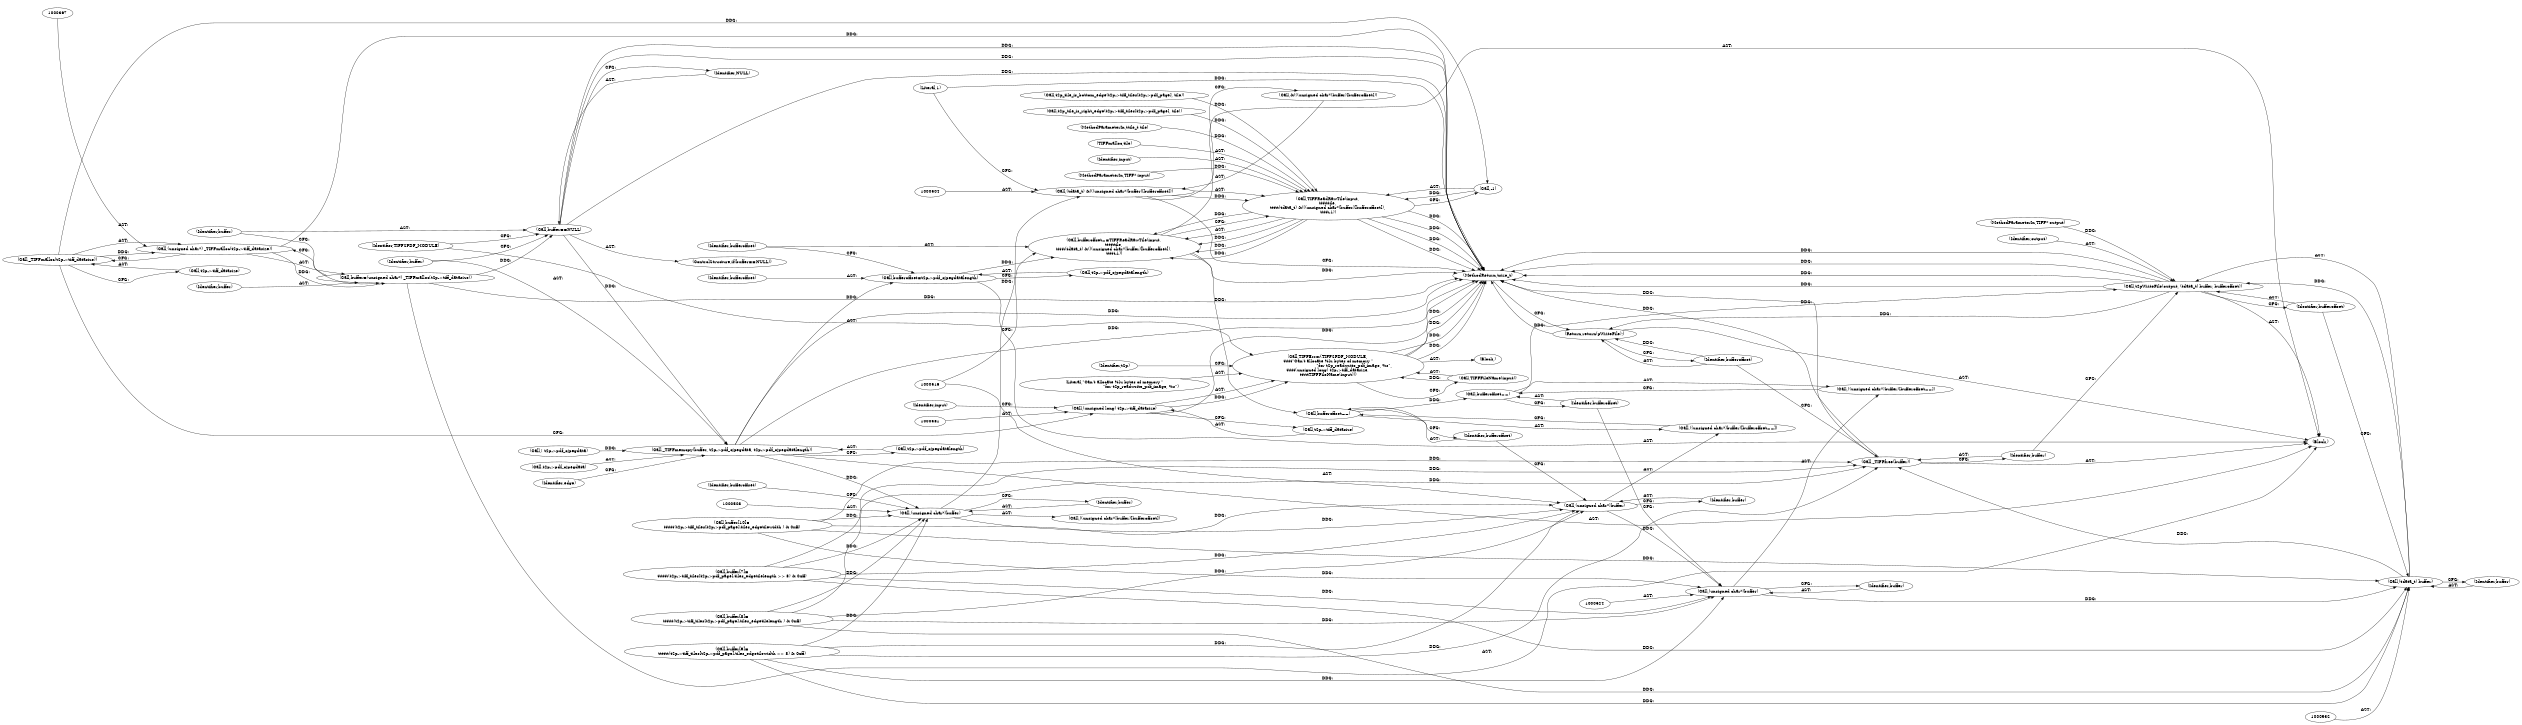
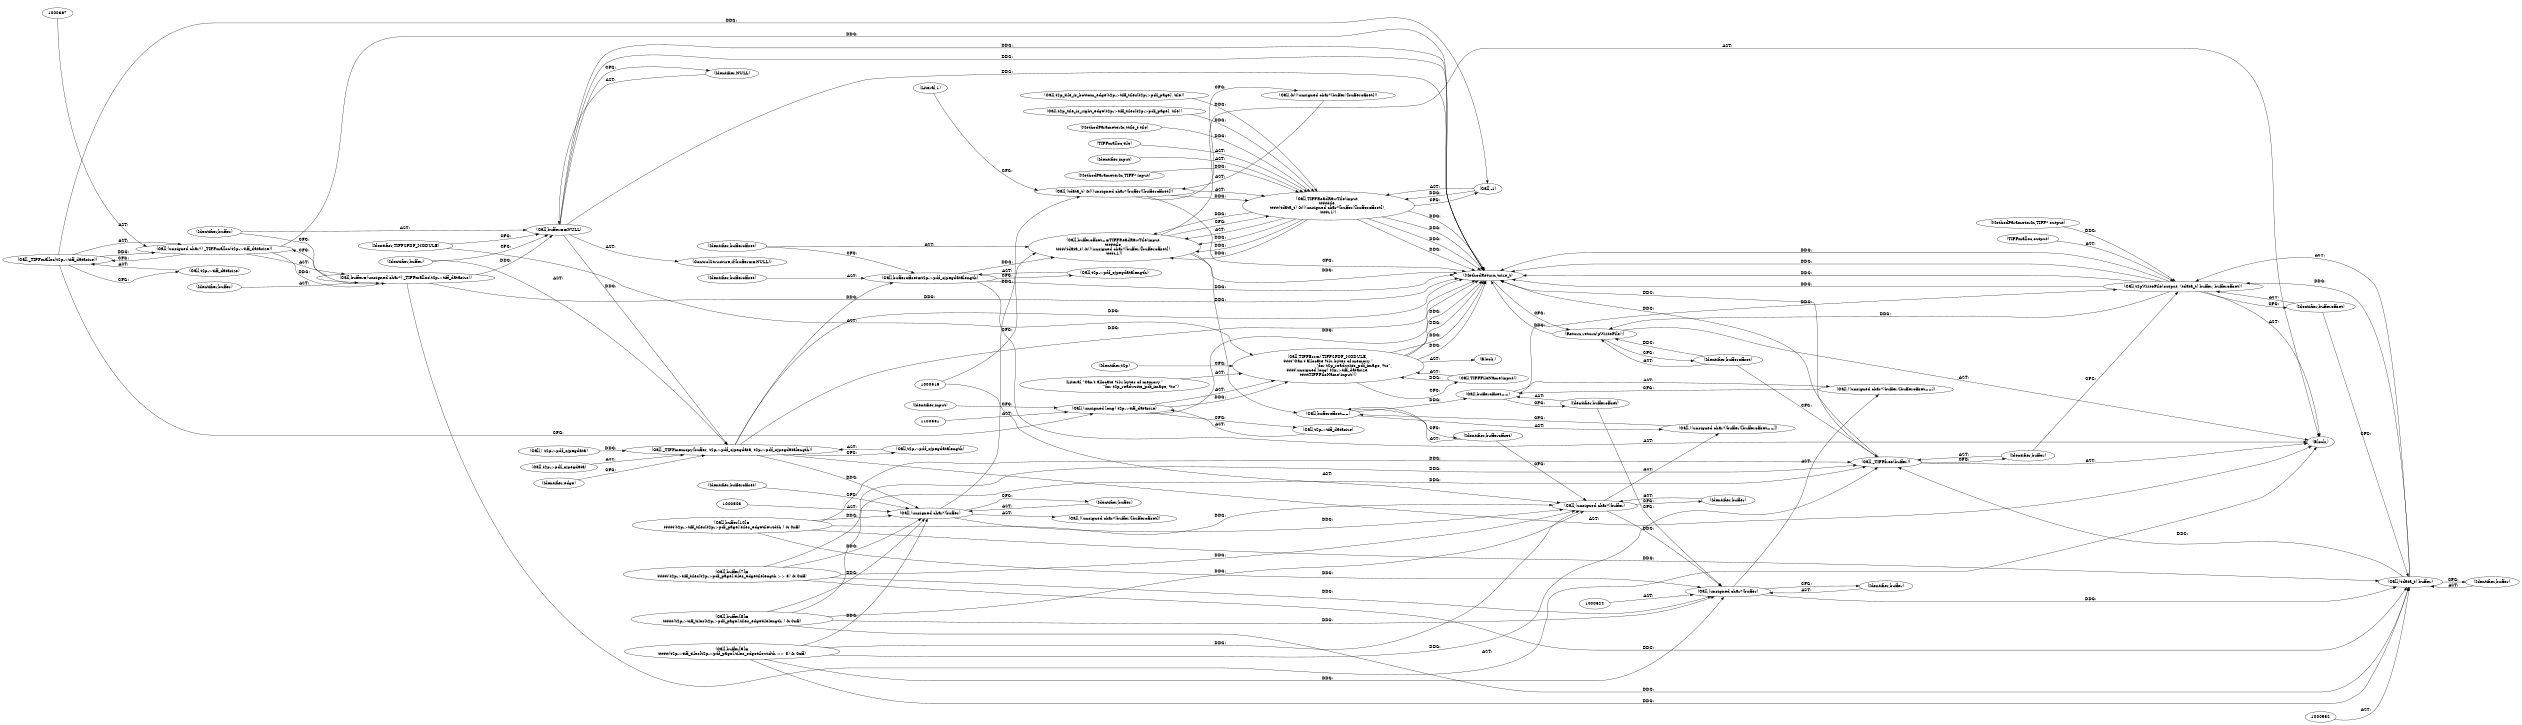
(1284, 80) -> (1220, 290)
(930, 192) -> none
(2028, 239) -> (2028, 239)
(930, 422) -> (930, 422)
